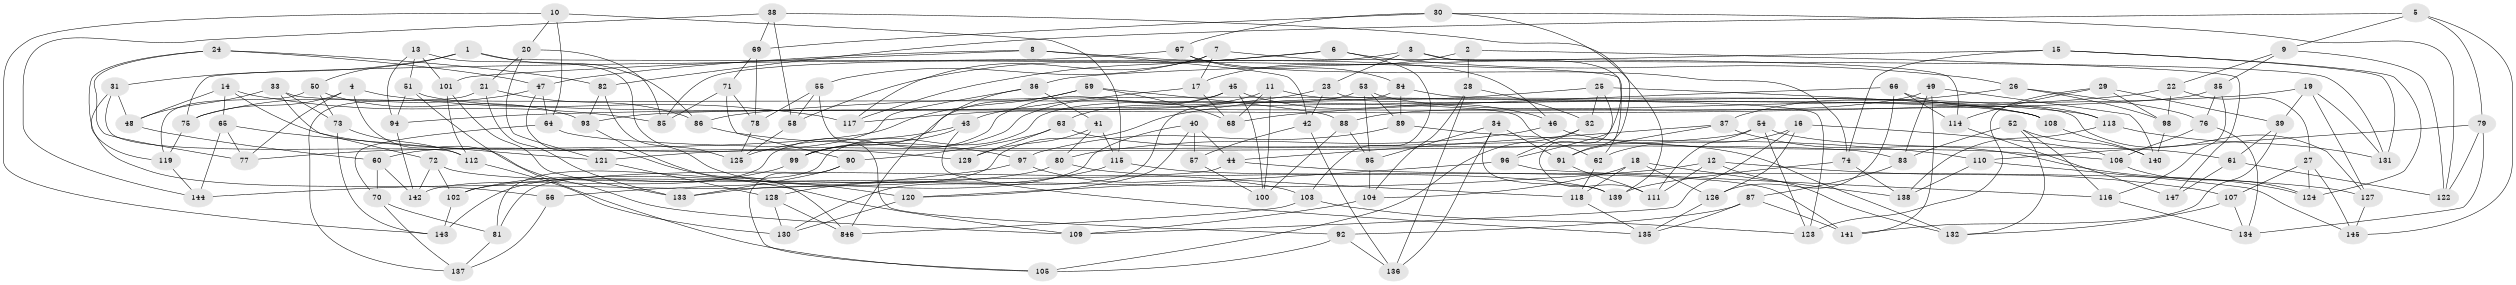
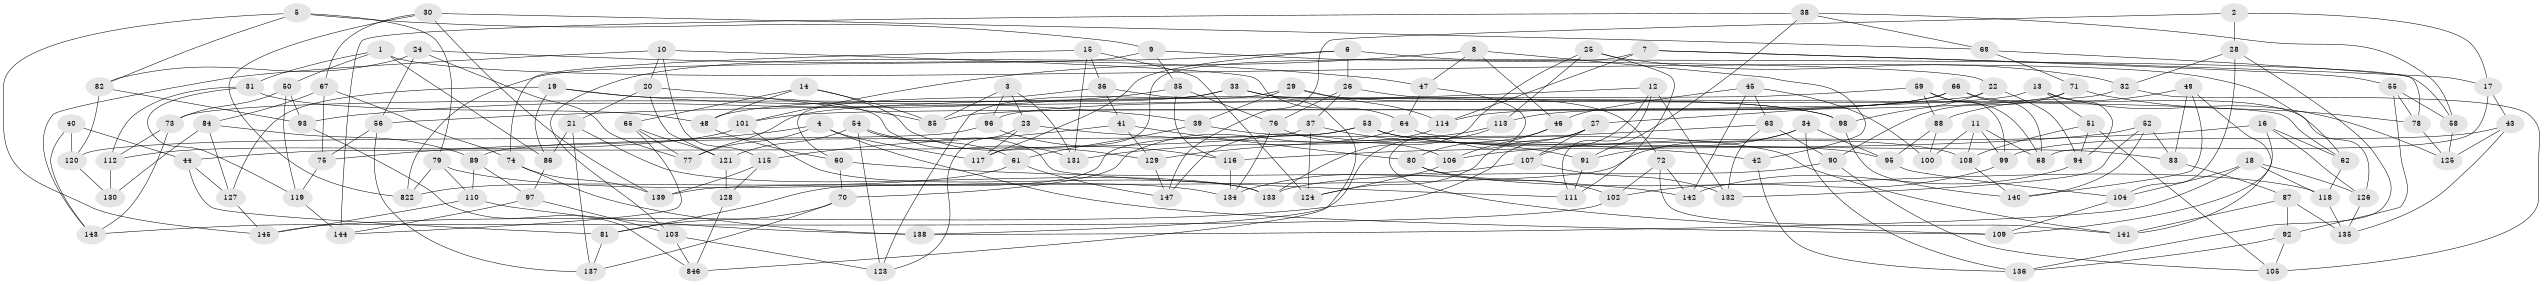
(362, 101) -> (349, 143)
(1194, 161) -> none
none -> (1160, 179)
(2444, 198) -> (408, 198)
(778, 216) -> none
